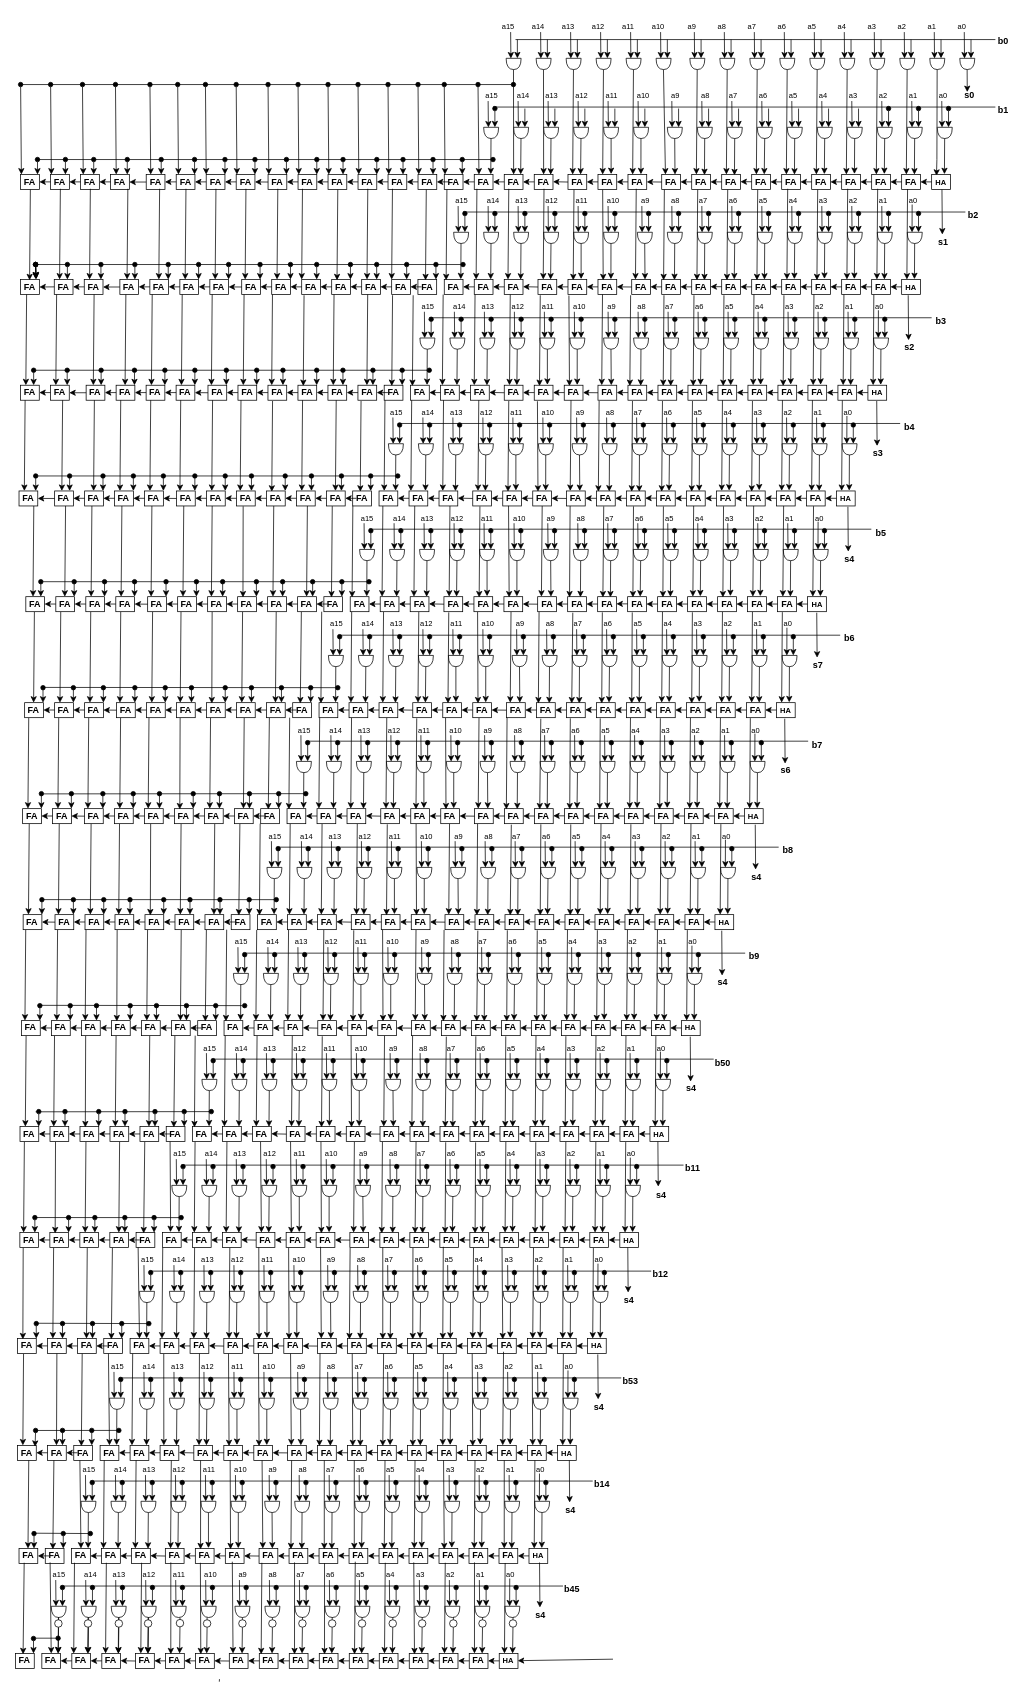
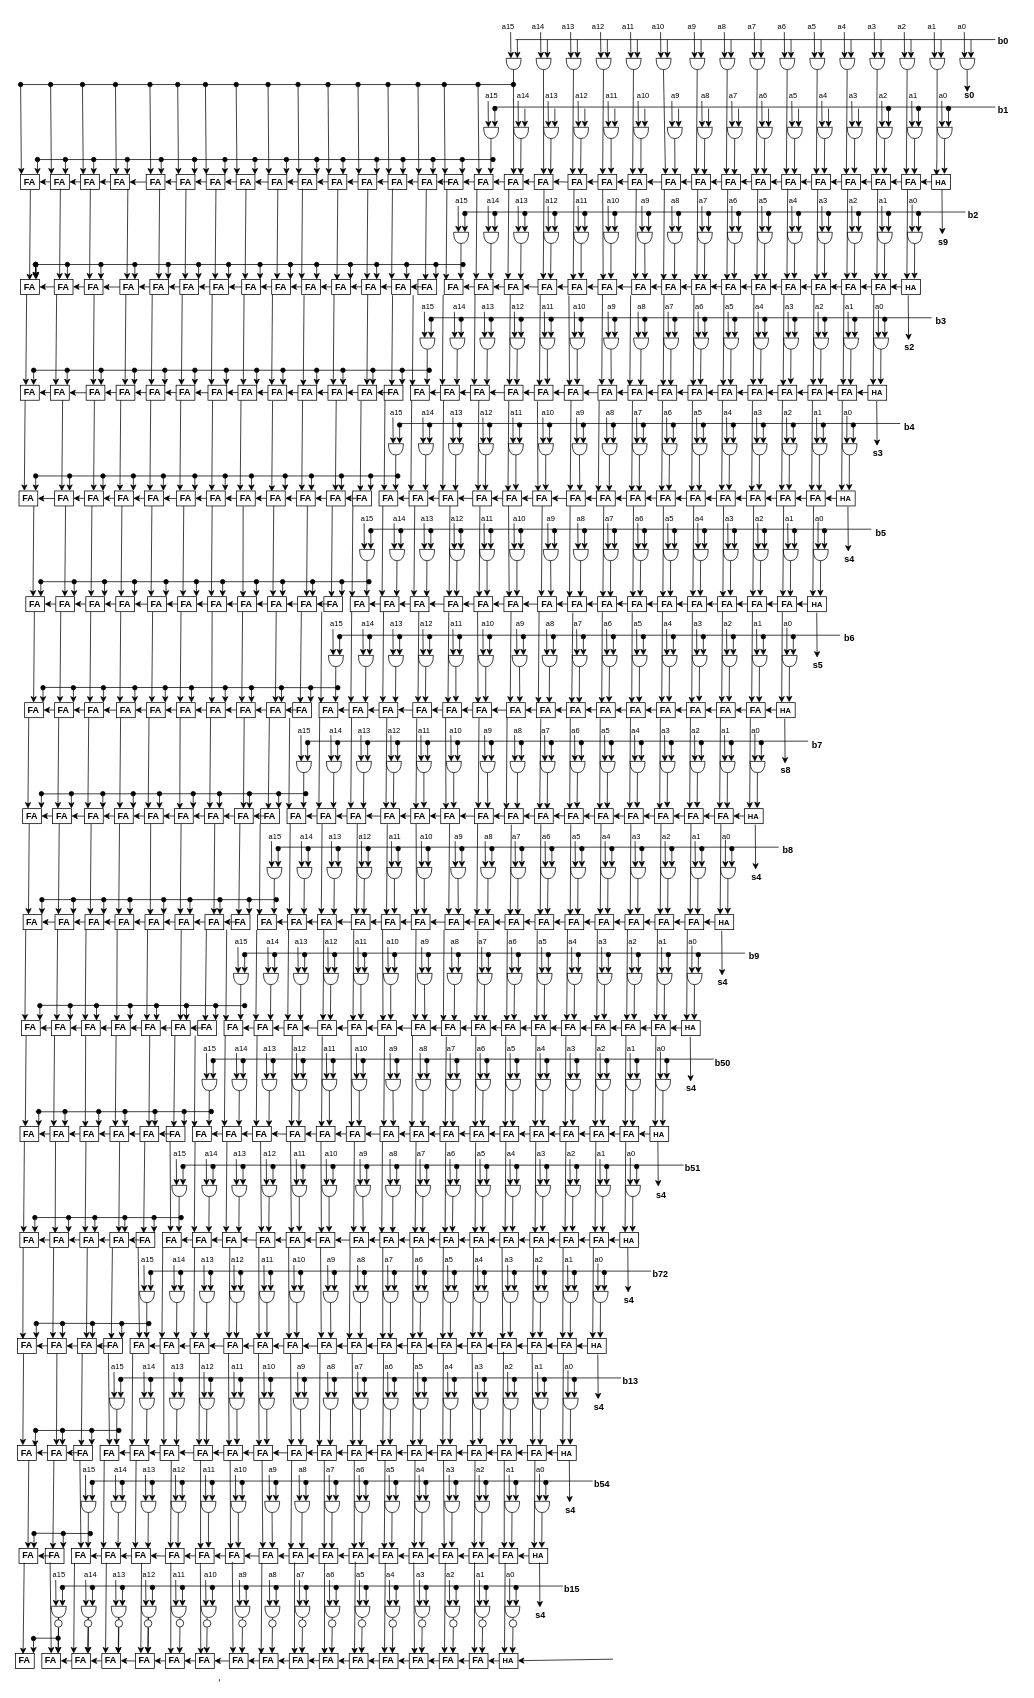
(944, 242) -> (944, 242)
(818, 665) -> (818, 665)
(786, 771) -> (786, 771)
(693, 1169) -> (693, 1169)
(661, 1275) -> (661, 1275)
(631, 1382) -> (631, 1382)
(602, 1485) -> (602, 1485)
(572, 1590) -> (572, 1590)
